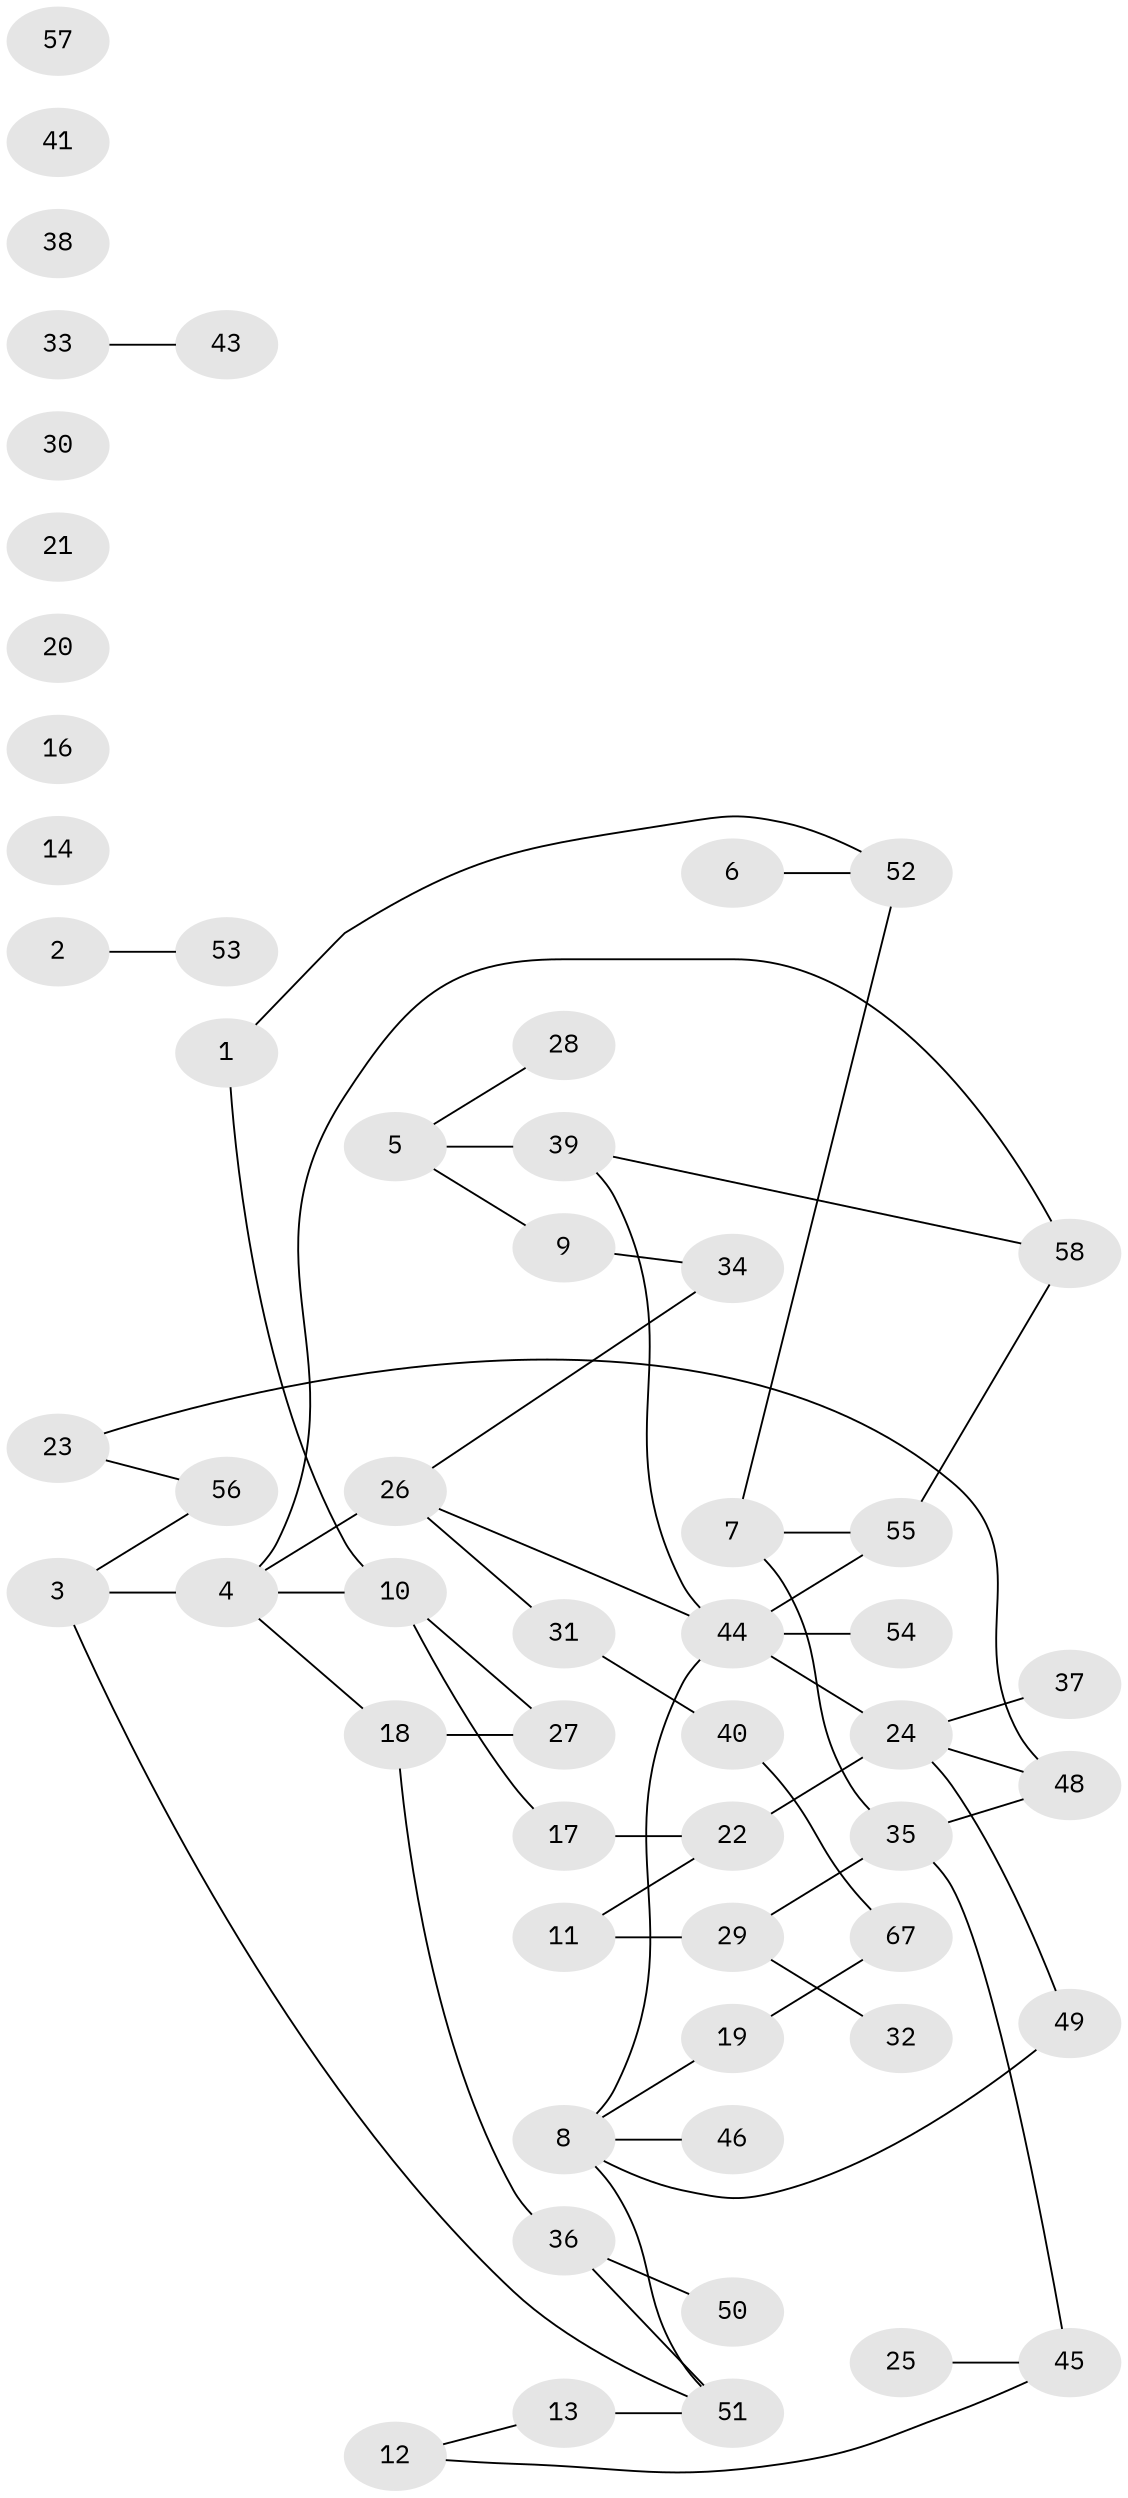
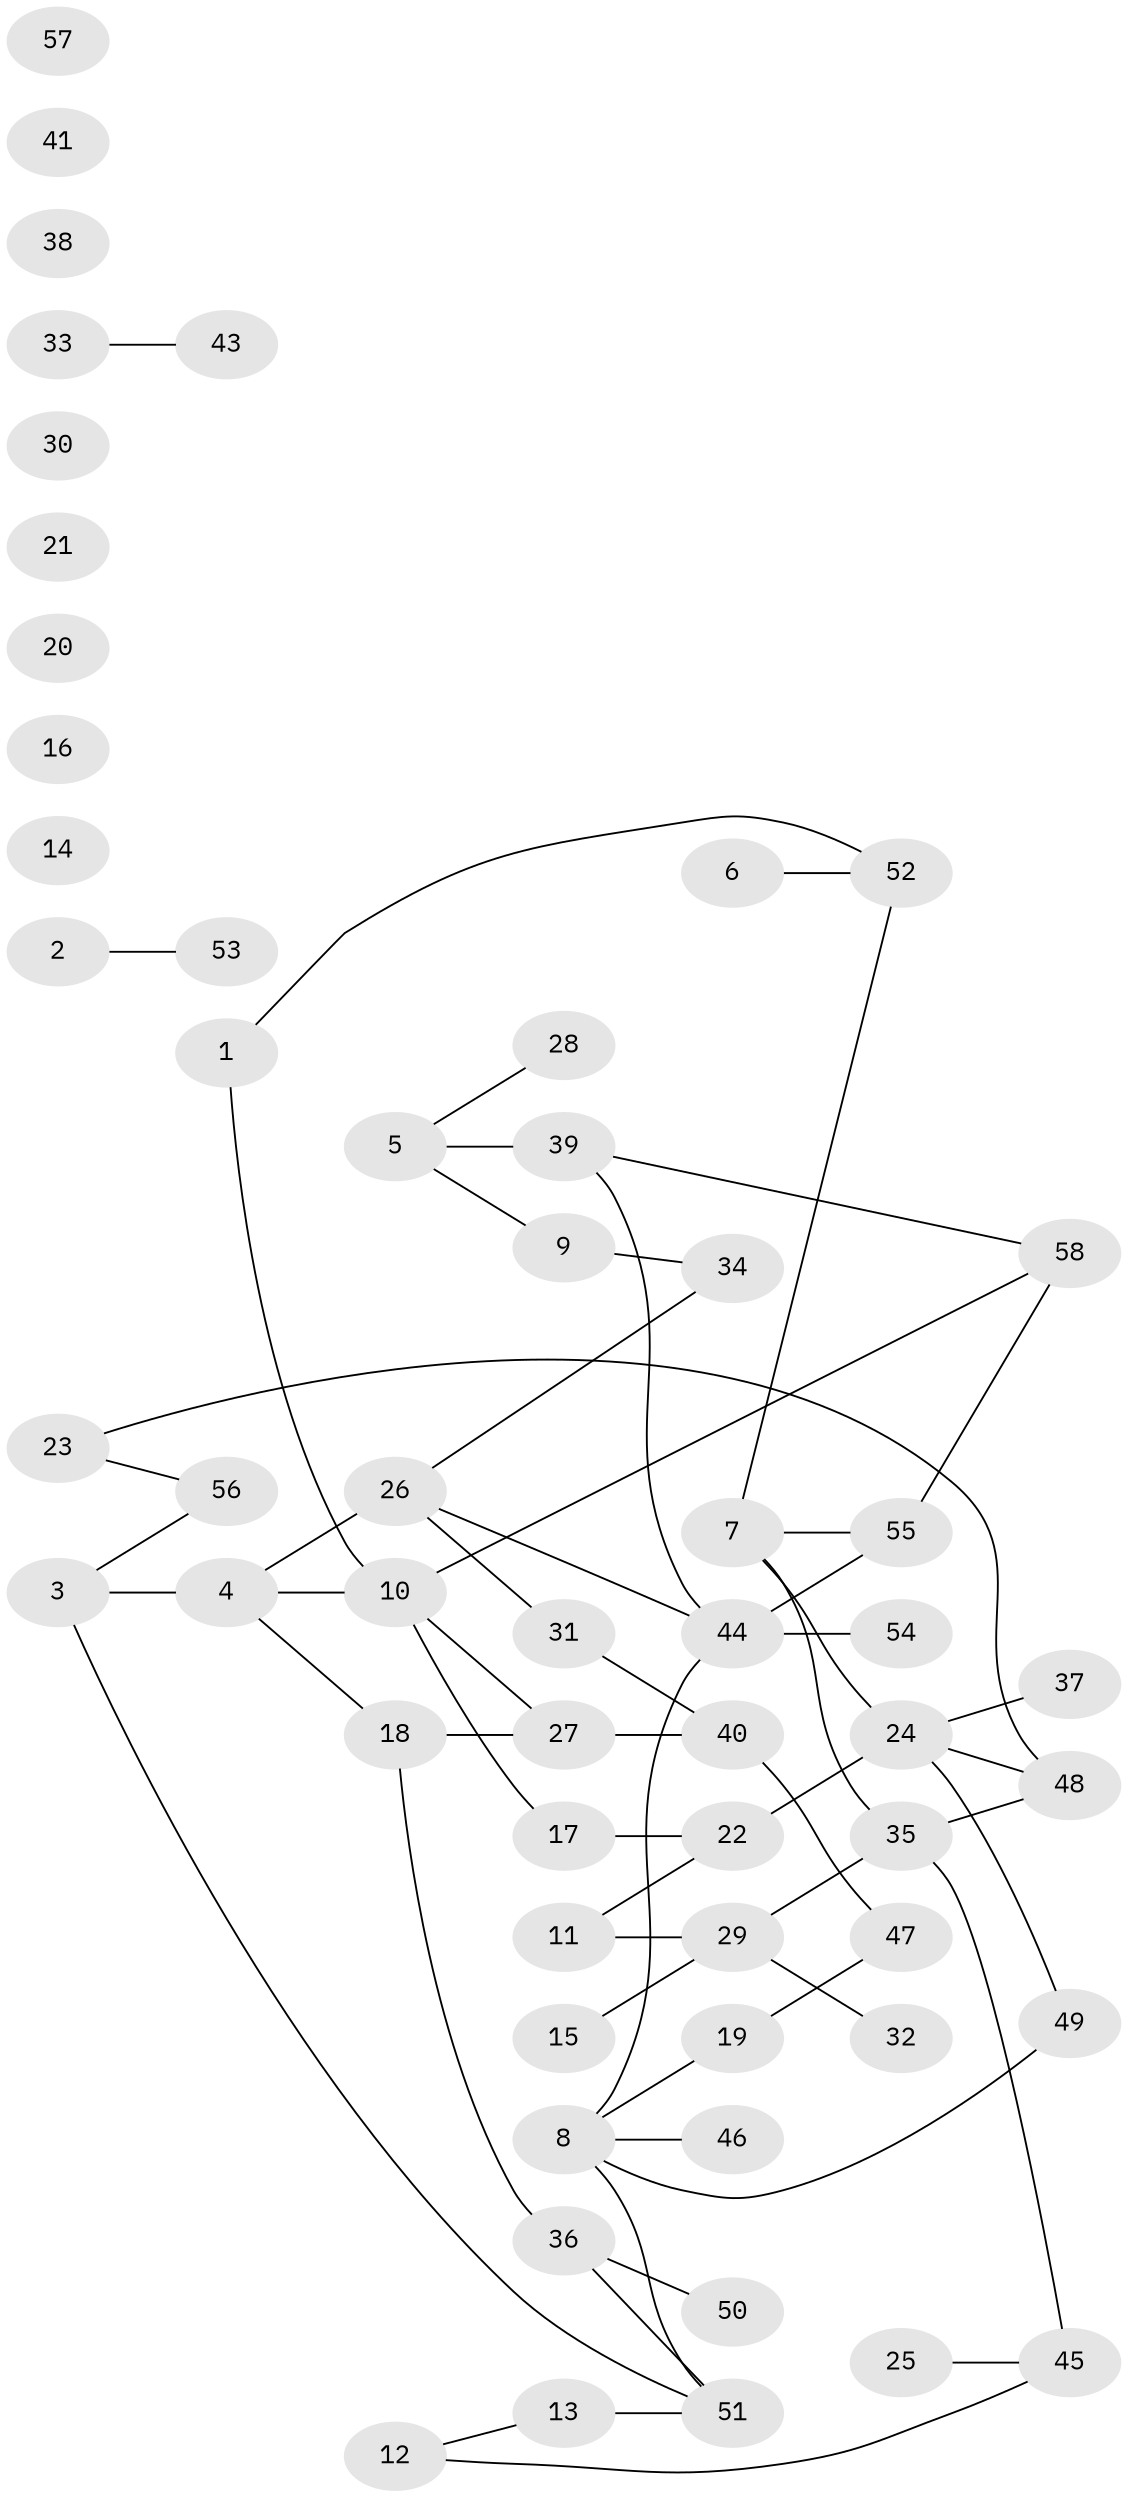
(482, 969) -> (732, 1423)
(803, 1676) -> (824, 1646)
none -> (649, 1735)
(901, 1937) -> (901, 1937)
none -> (564, 2038)
